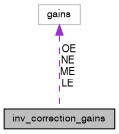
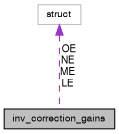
(59, 15) -> (59, 15)
